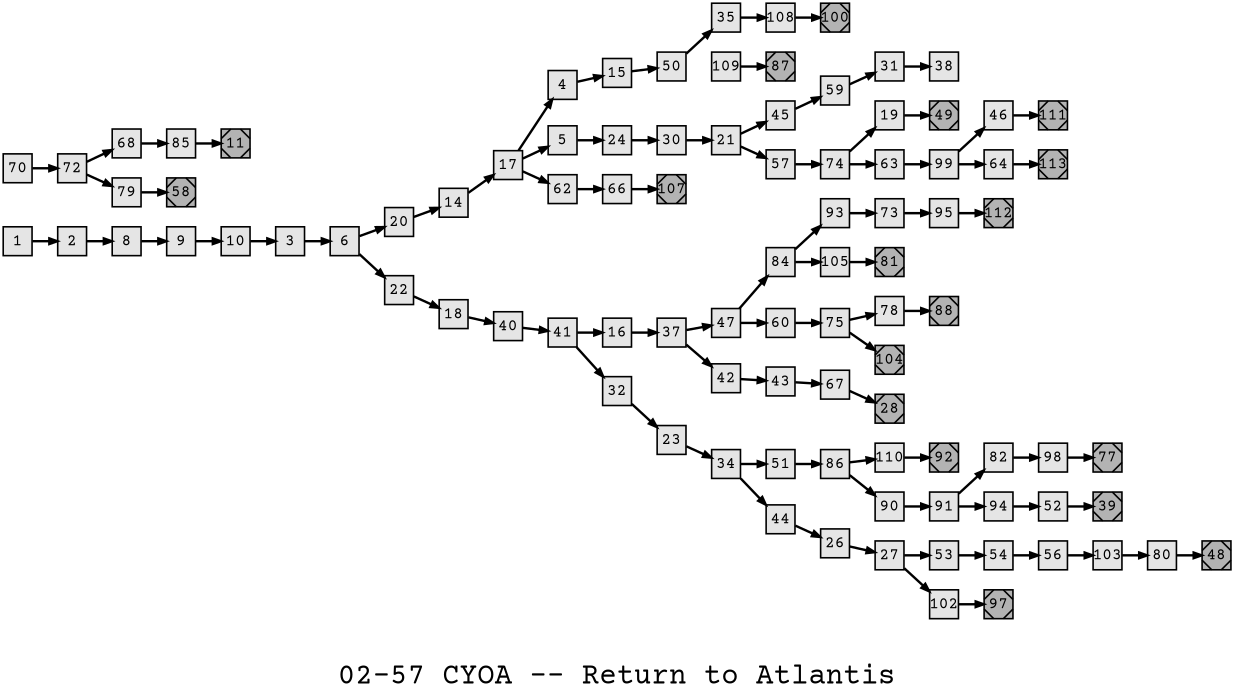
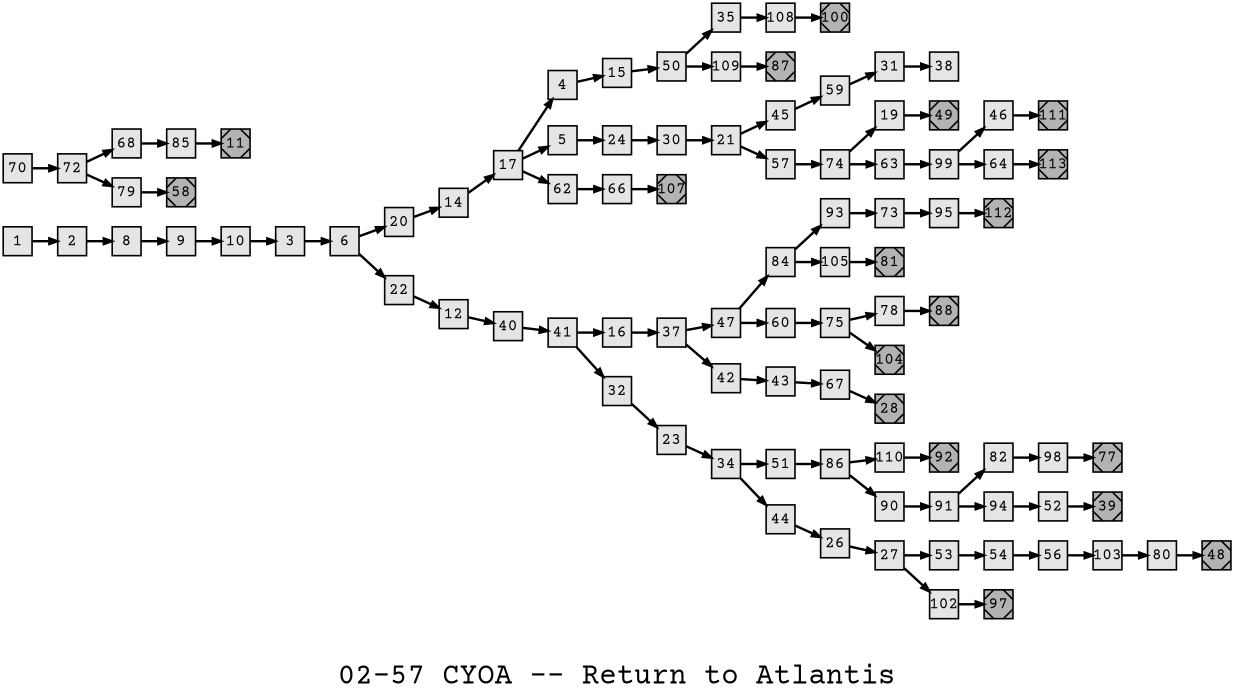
none -> (695, 67)
(454, 314) -> (454, 314)
